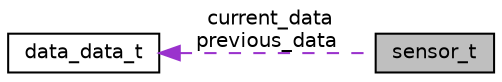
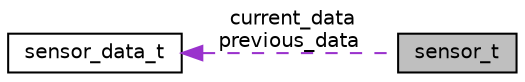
(84, 53) -> (95, 53)
